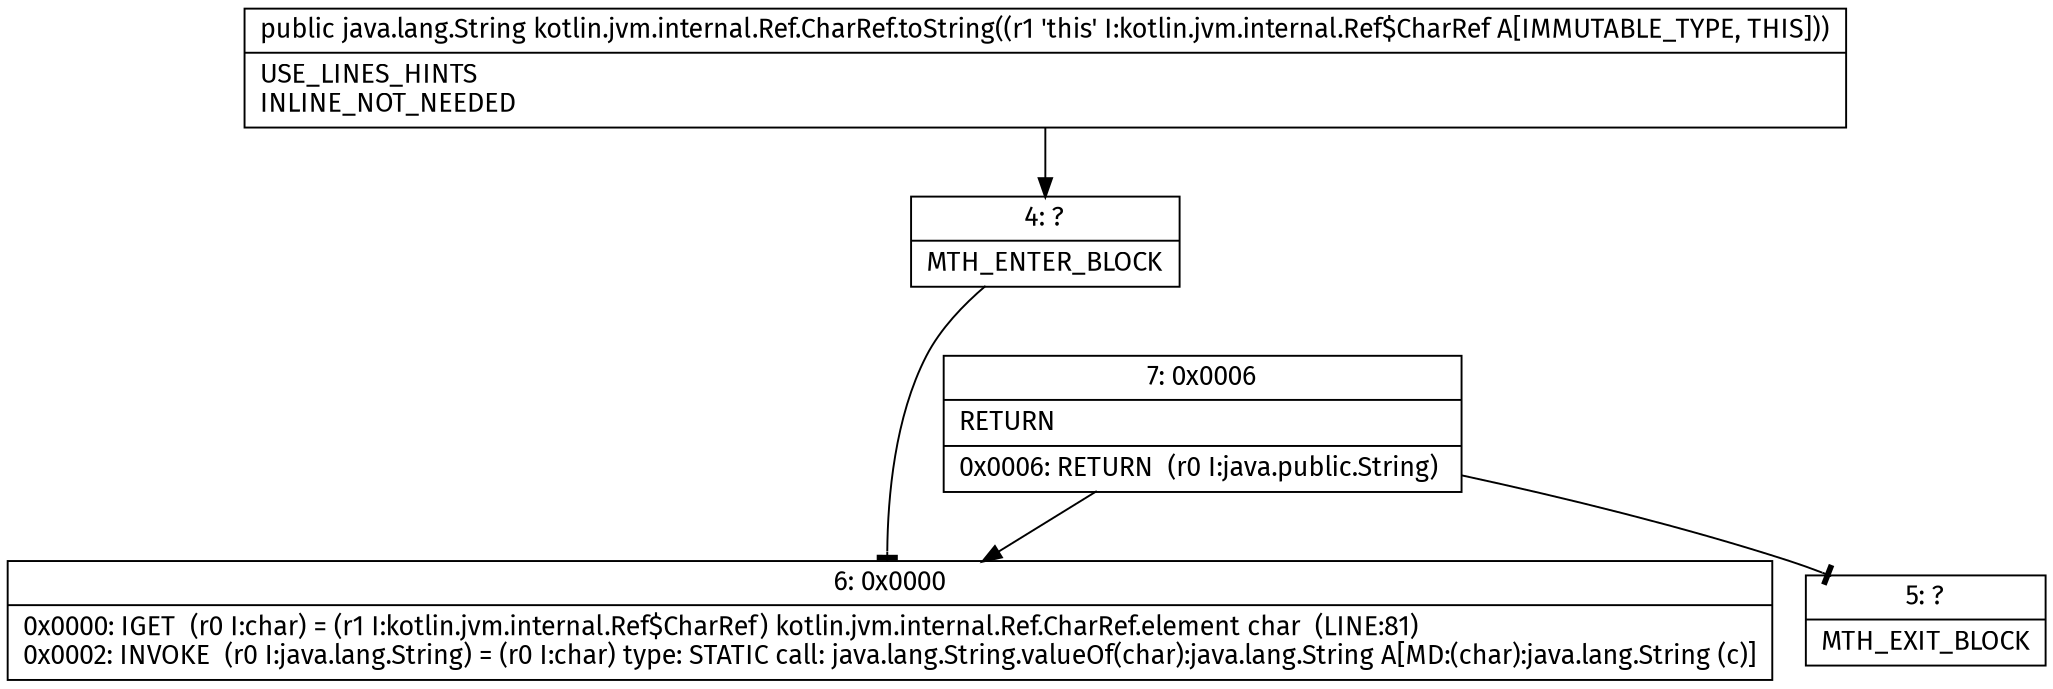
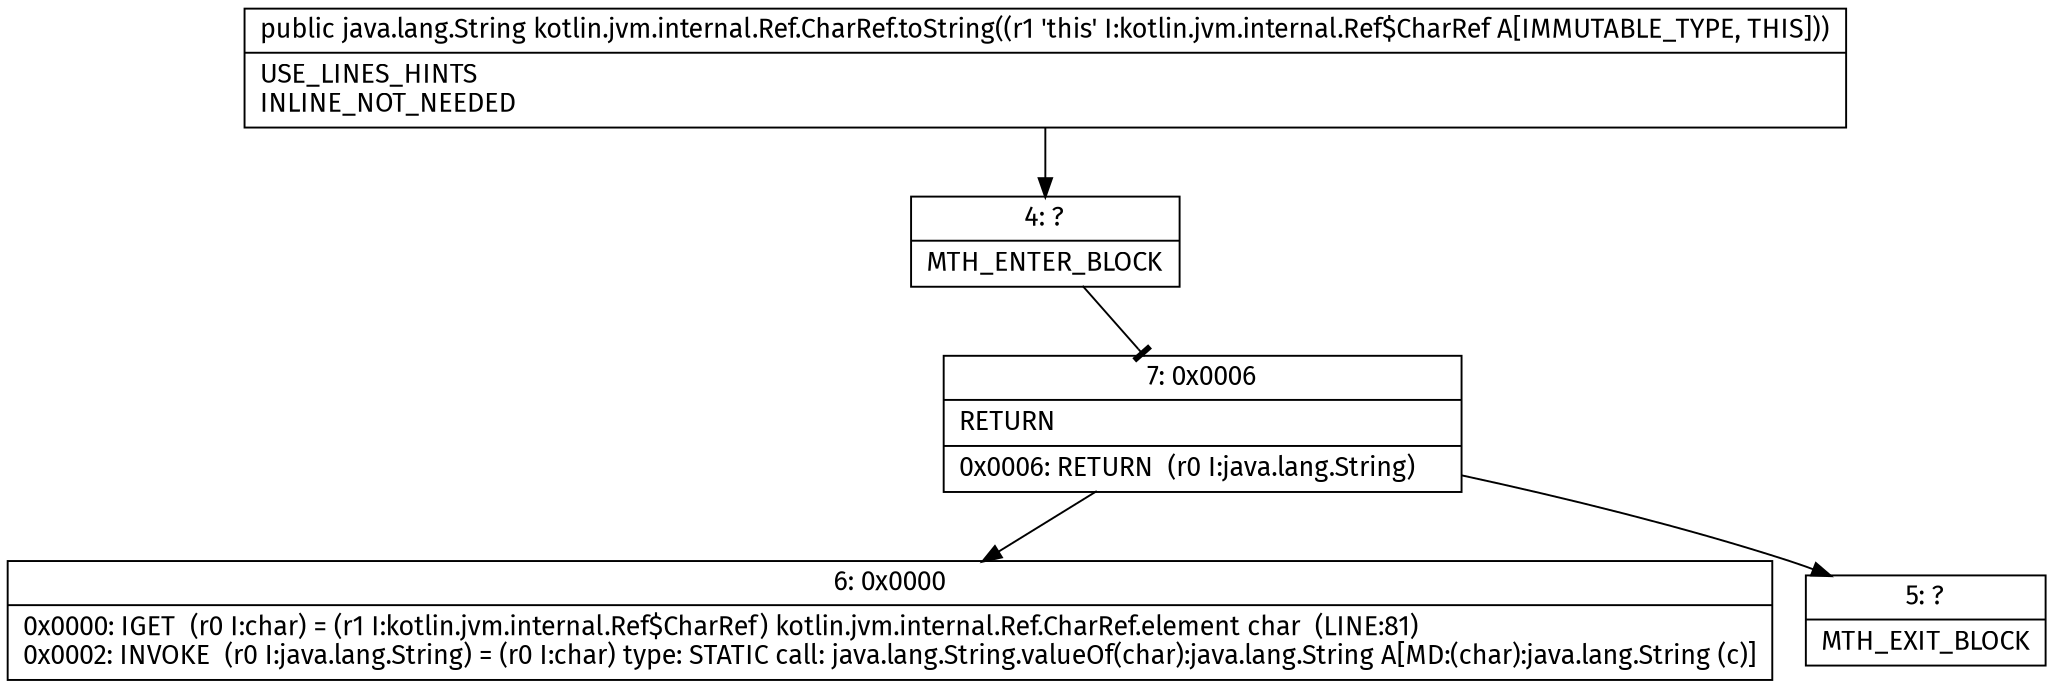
(907, 407) -> (1110, 317)
(1203, 468) -> (1191, 468)
(1643, 519) -> (1643, 519)
